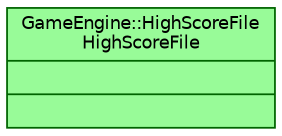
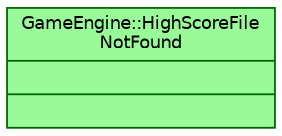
(141, 43) -> (141, 43)
